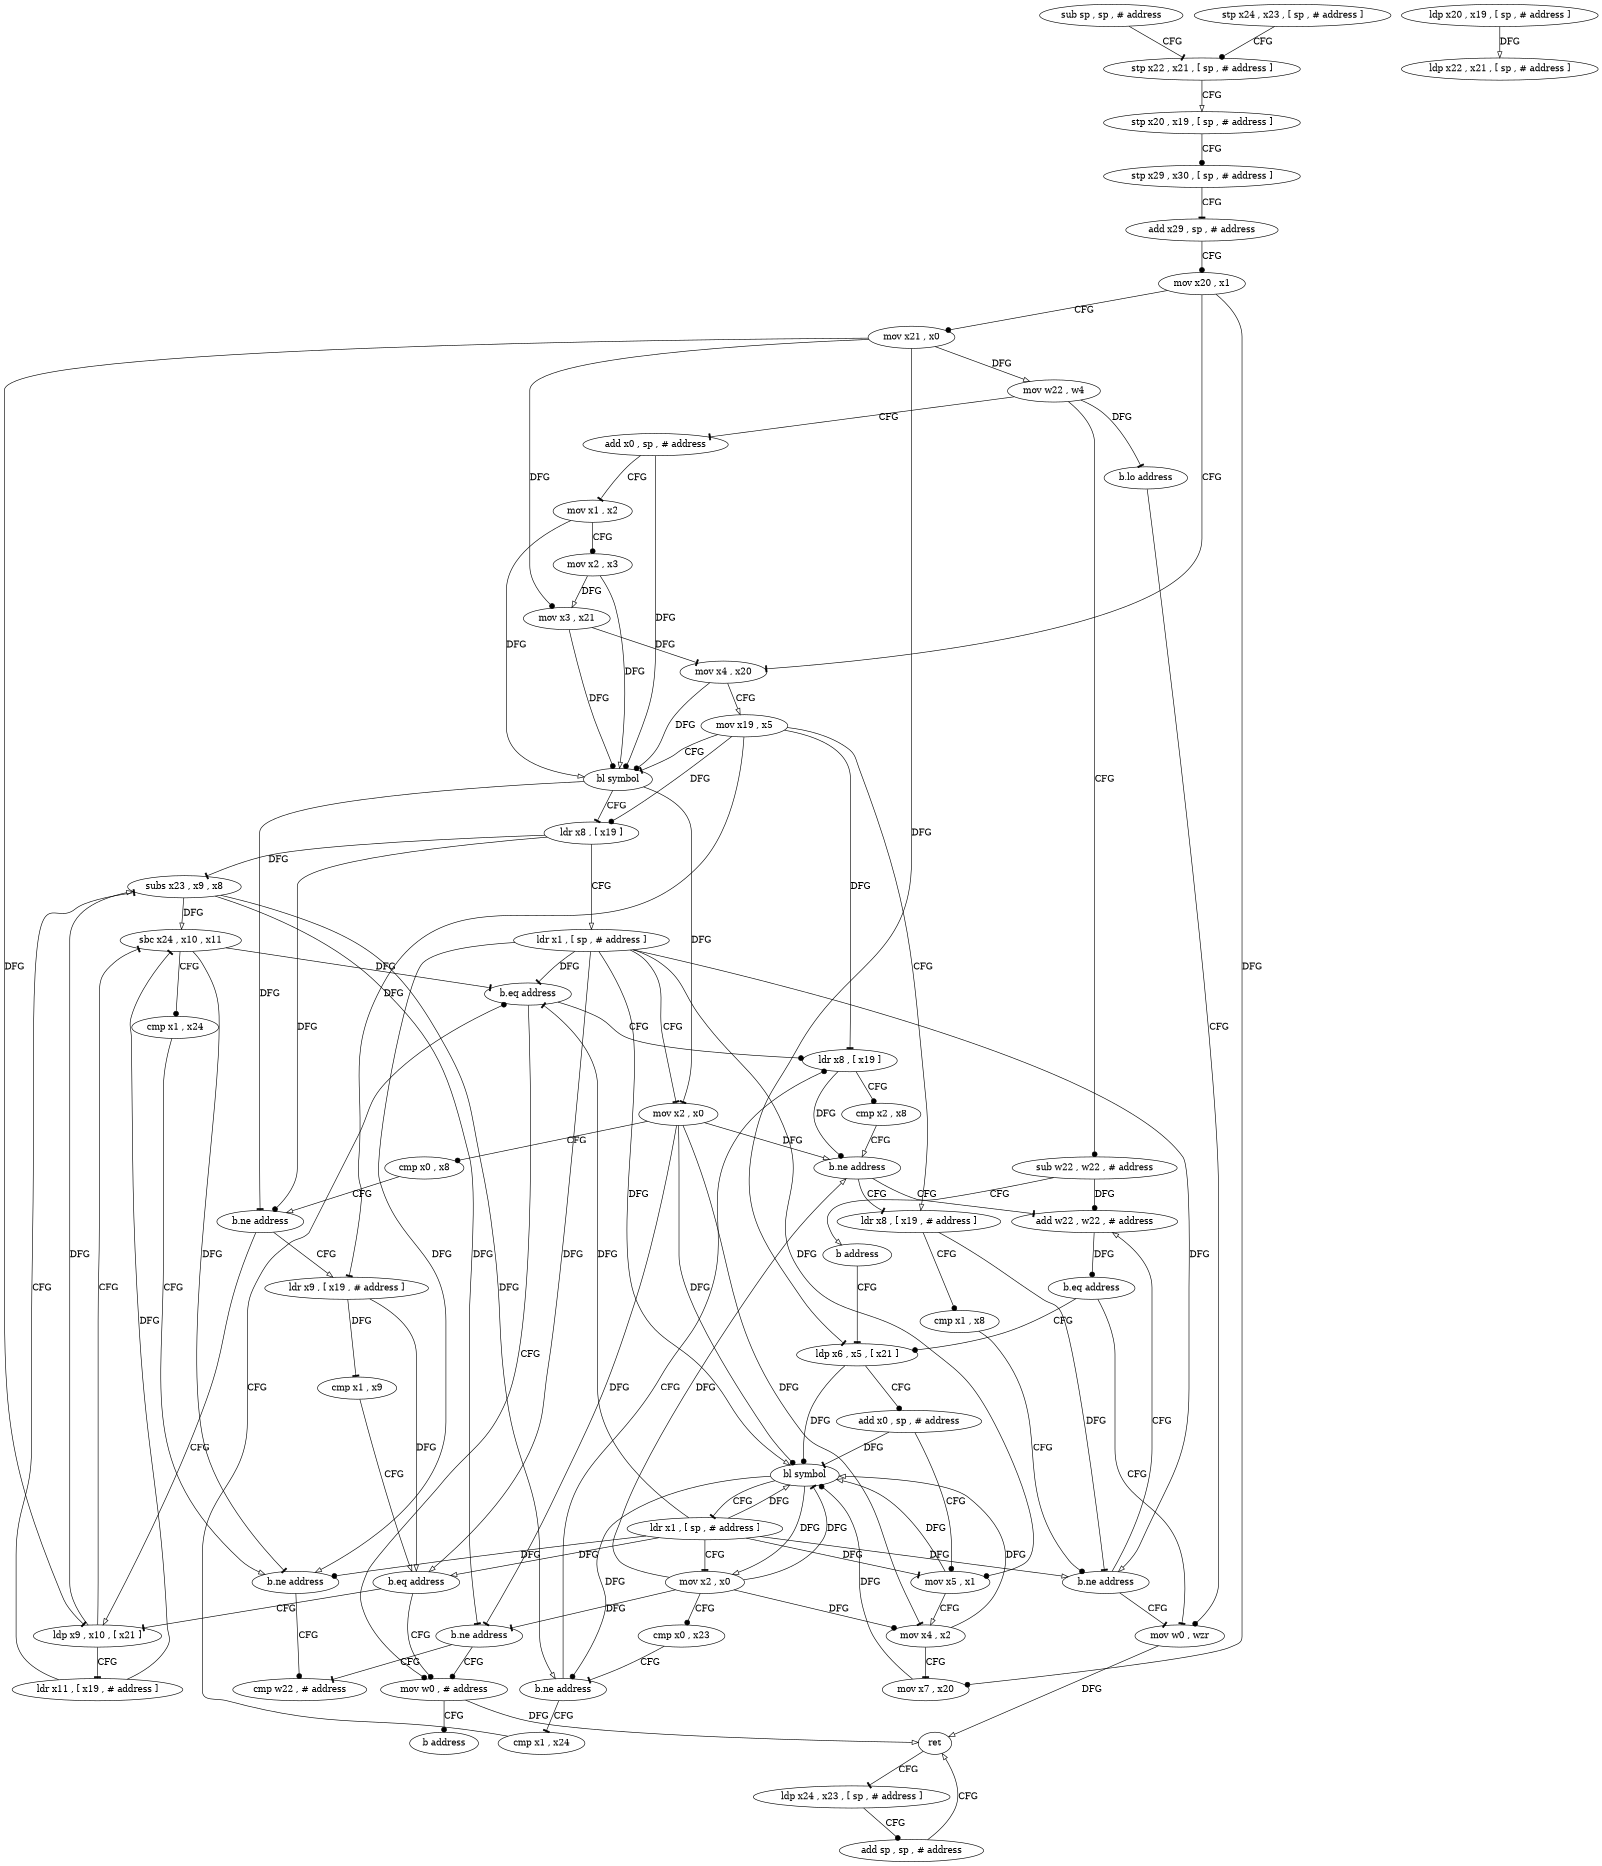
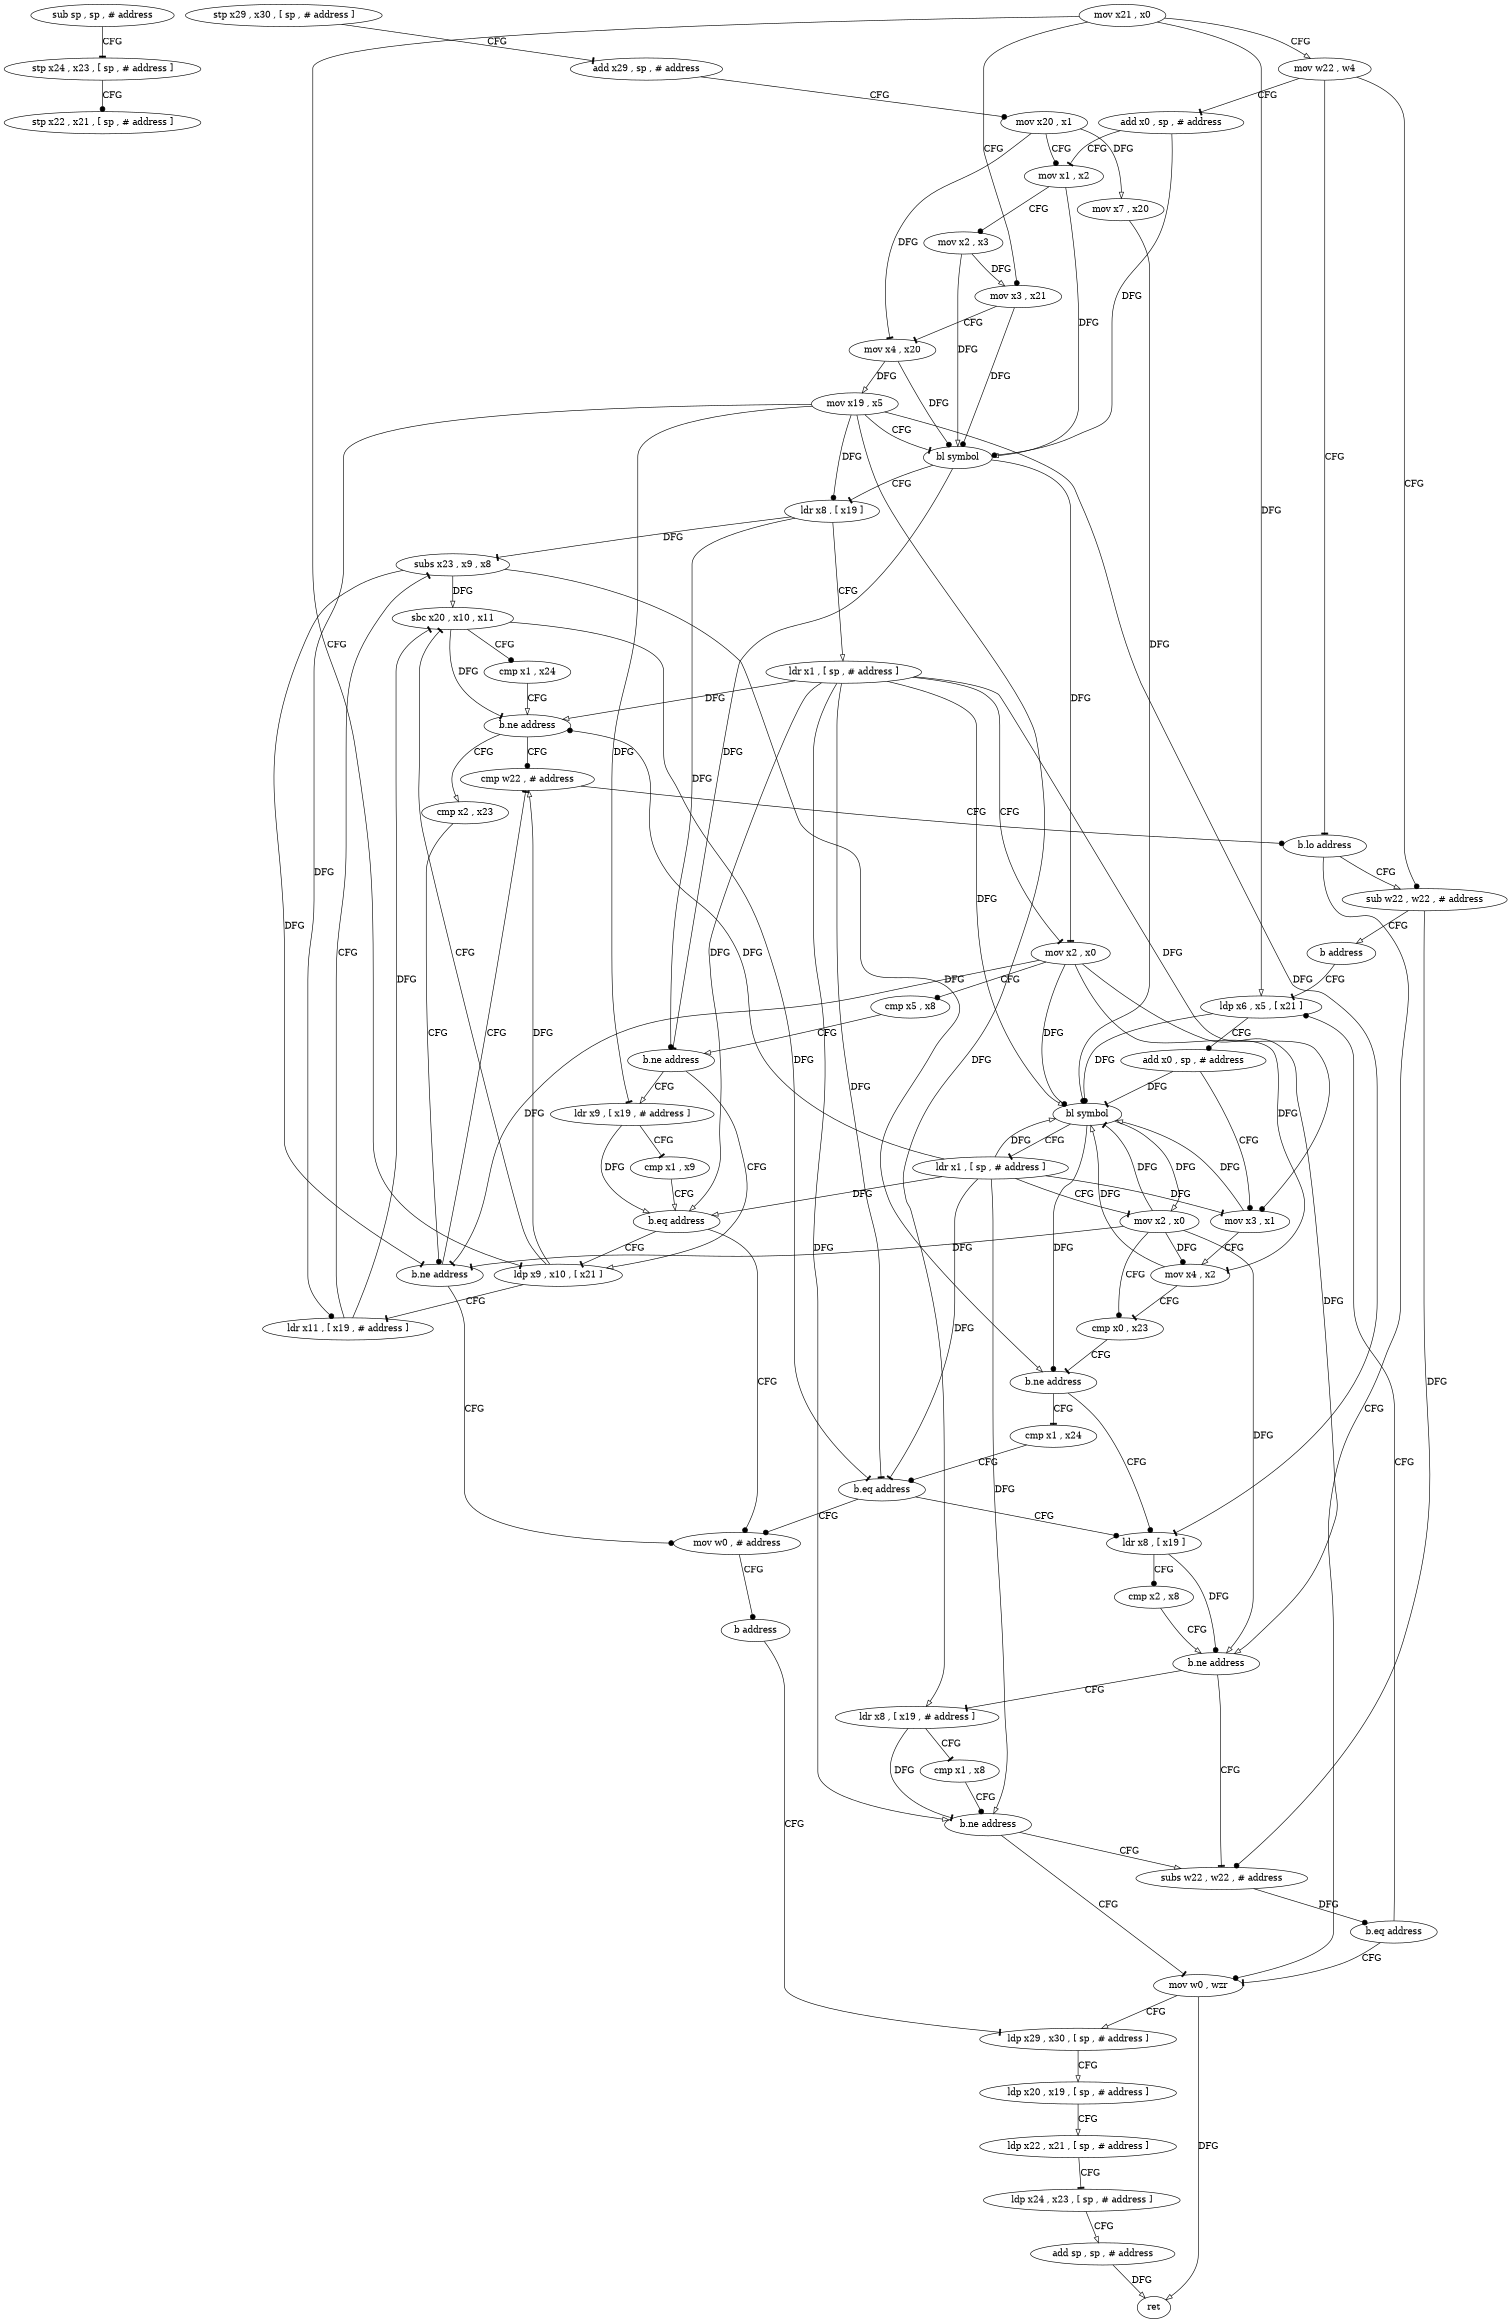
(1155, 41) -> (103, 41)
(1510, 42) -> (1088, 2120)
(1202, 123) -> none
(1059, 310) -> (1049, 148)
(1002, 364) -> (1301, 42)
(1122, 418) -> (1335, 458)
(540, 478) -> (994, 150)
(1212, 478) -> (908, 243)
(665, 645) -> (973, 323)
none -> (317, 648)
(746, 699) -> (887, 377)
none -> (465, 813)
none -> (930, 821)
none -> (1367, 873)
(909, 884) -> (1261, 470)
(181, 940) -> (453, 619)
(15, 967) -> (337, 645)
(923, 967) -> (982, 1061)
(1242, 1101) -> (1112, 153)
(424, 1168) -> (910, 1007)
(1095, 1222) -> (1222, 1878)
(70, 1245) -> (533, 1032)
(938, 1269) -> (937, 1743)
(362, 1322) -> (664, 1141)
(950, 1582) -> (1250, 1222)
(926, 1661) -> (1157, 1301)
(687, 1735) -> none
(897, 1768) -> (1080, 2172)
(968, 1797) -> (1142, 2281)
(880, 1822) -> (1091, 2224)
none -> (1078, 2039)
